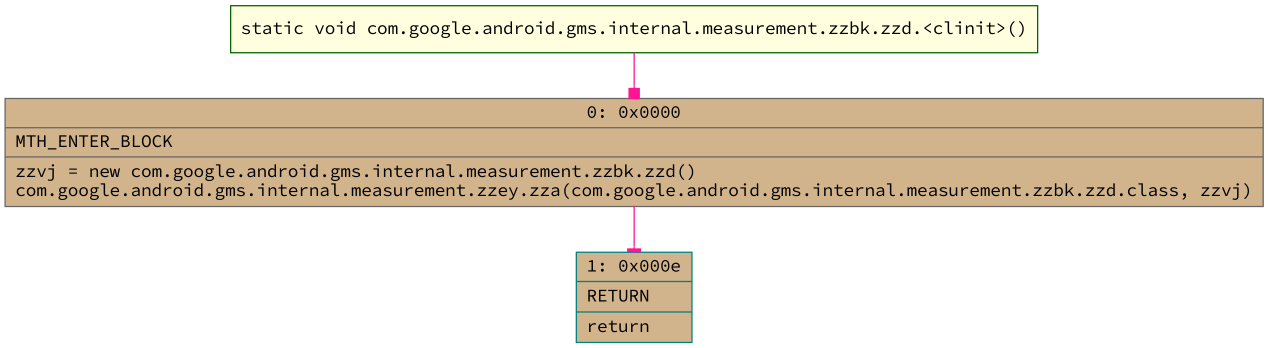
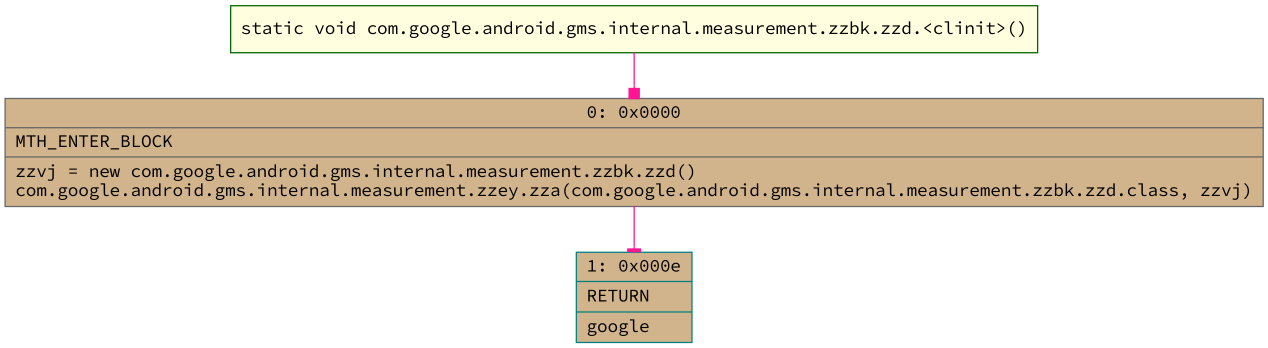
(618, 327) -> (618, 327)
